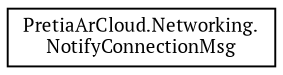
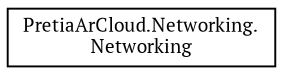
(141, 38) -> (141, 38)
